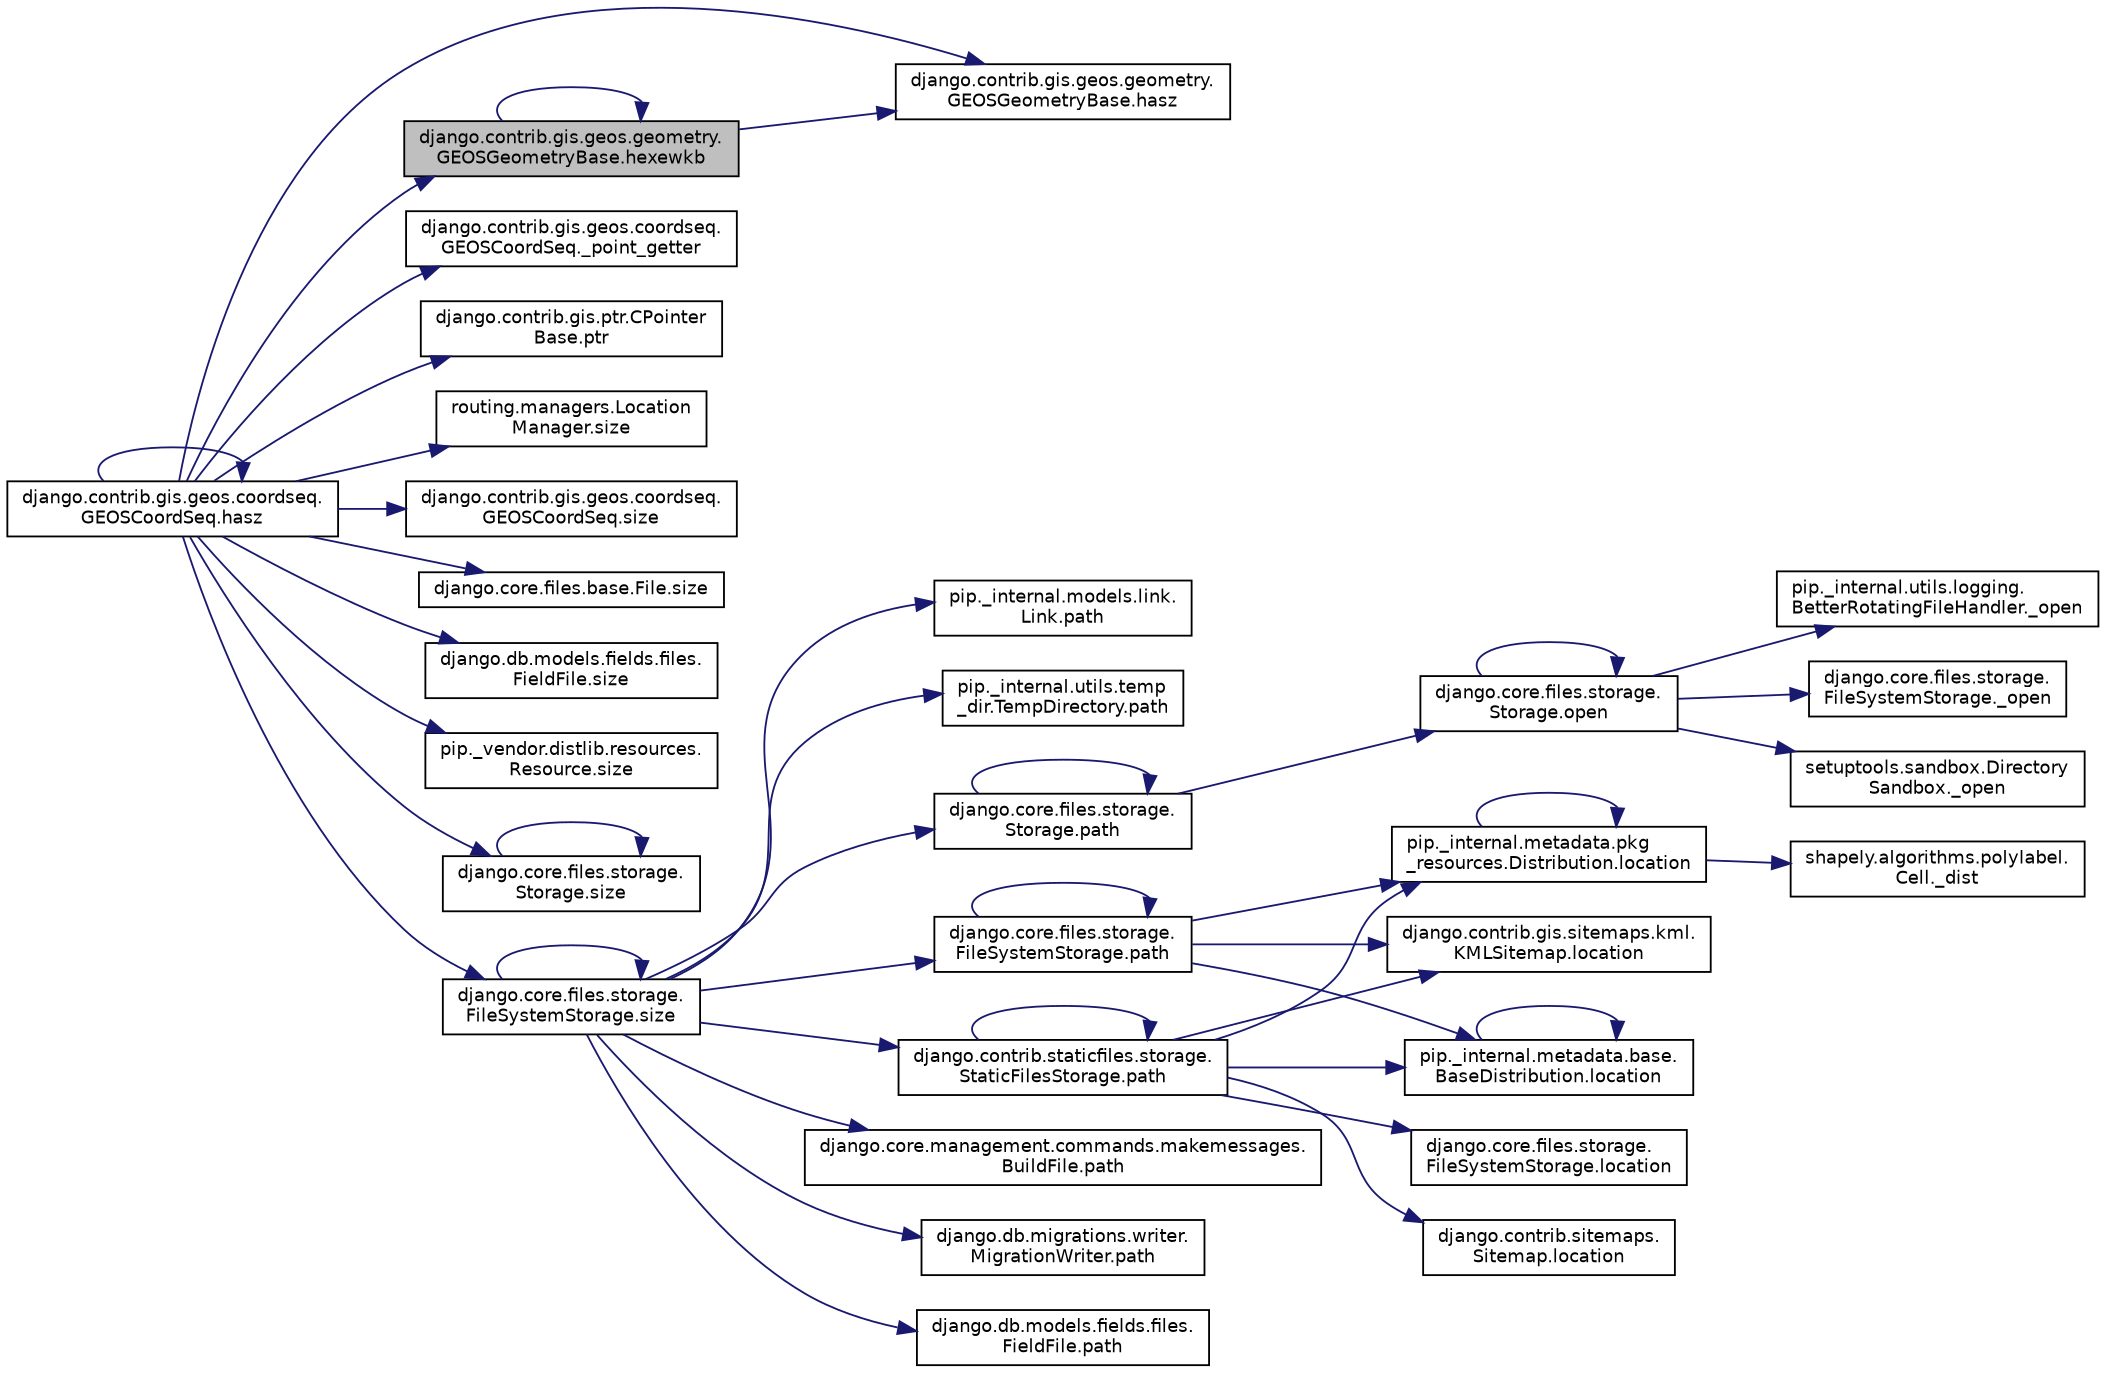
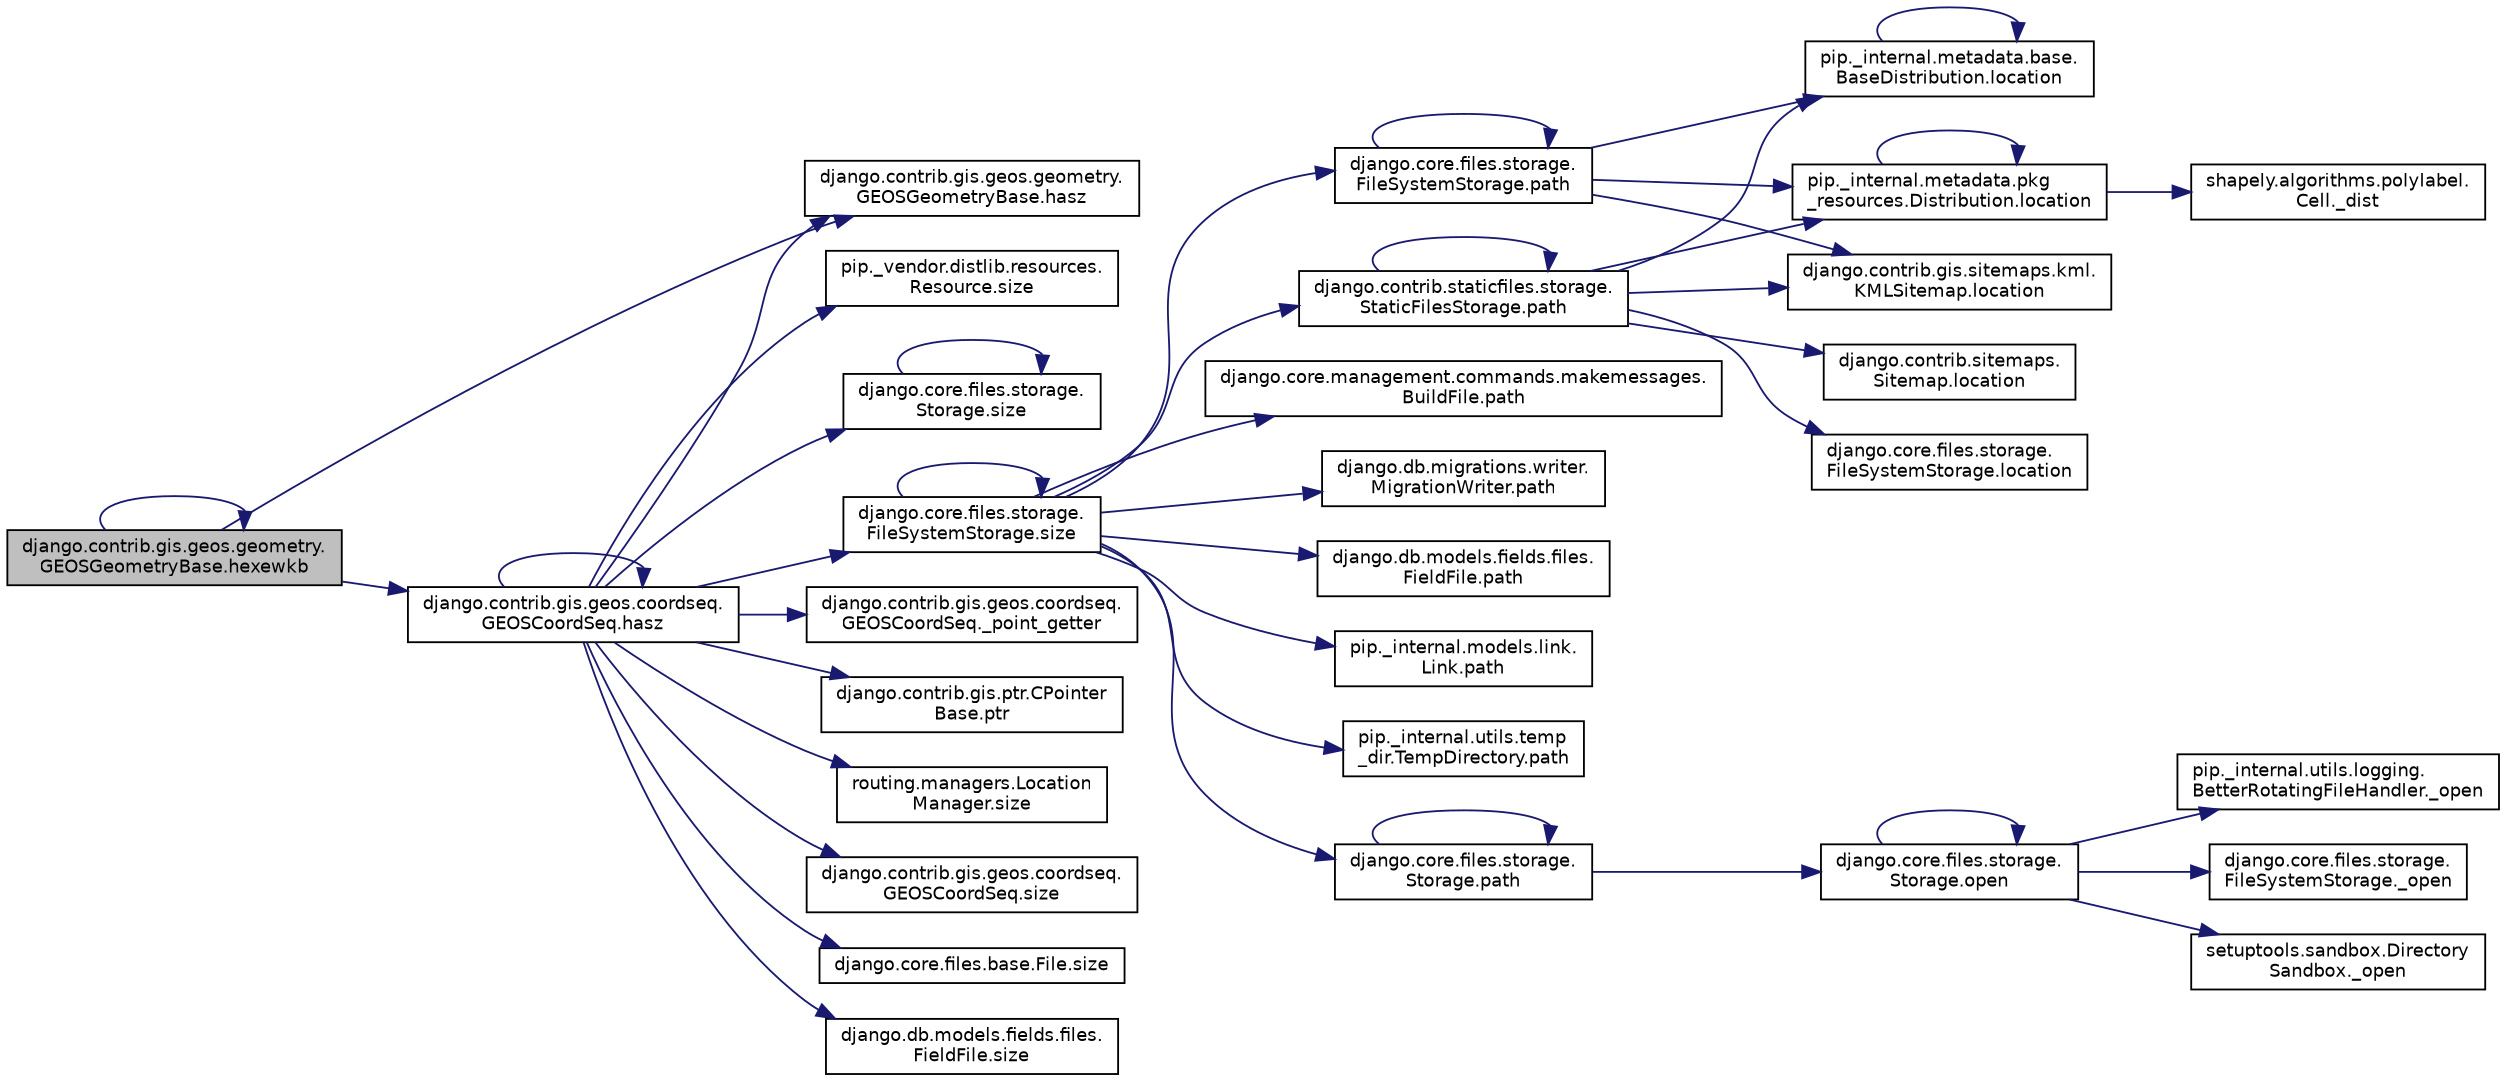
(283, 317) -> (366, 585)
